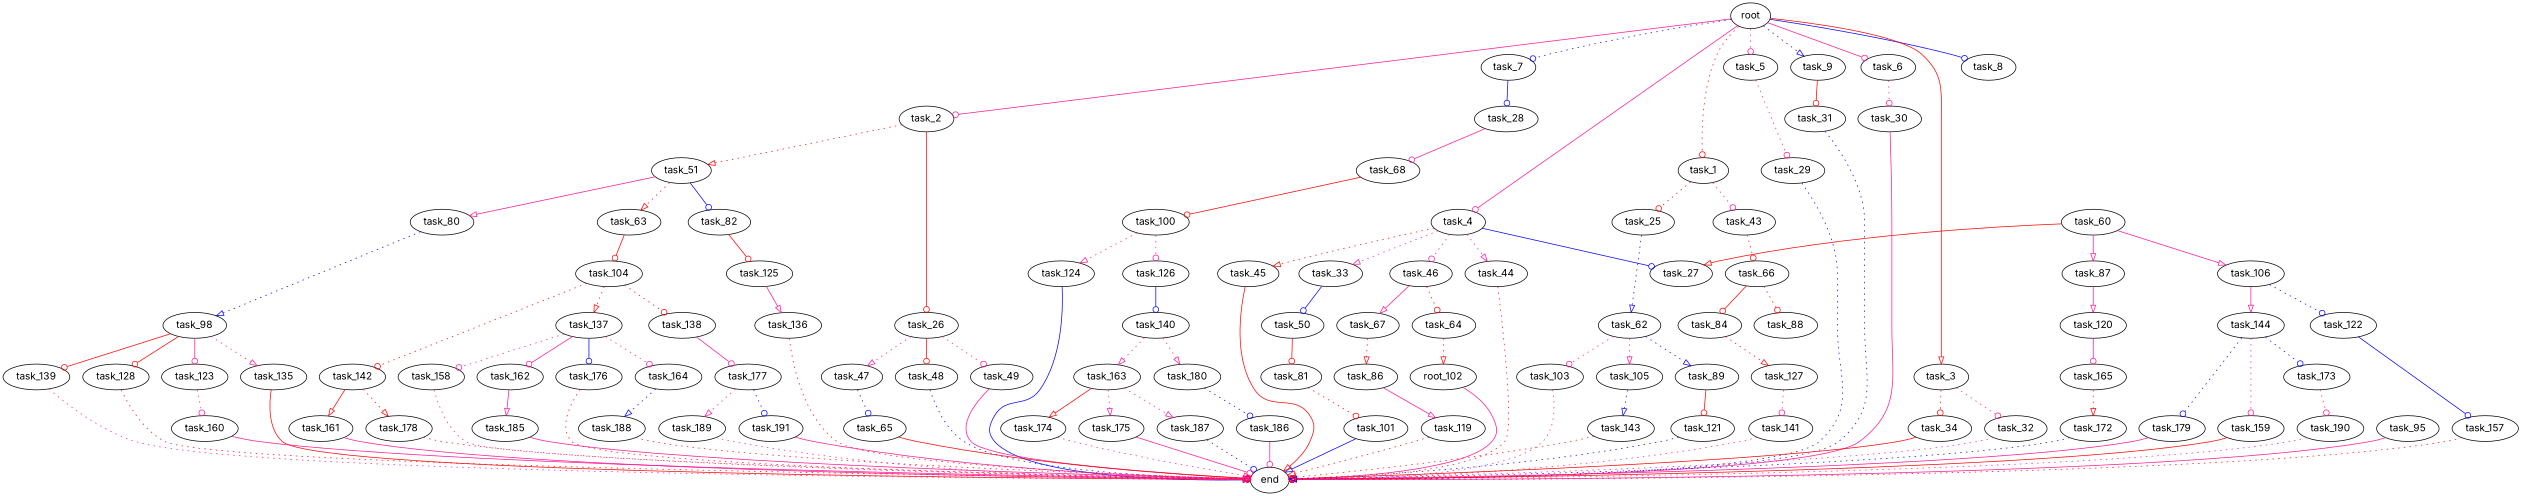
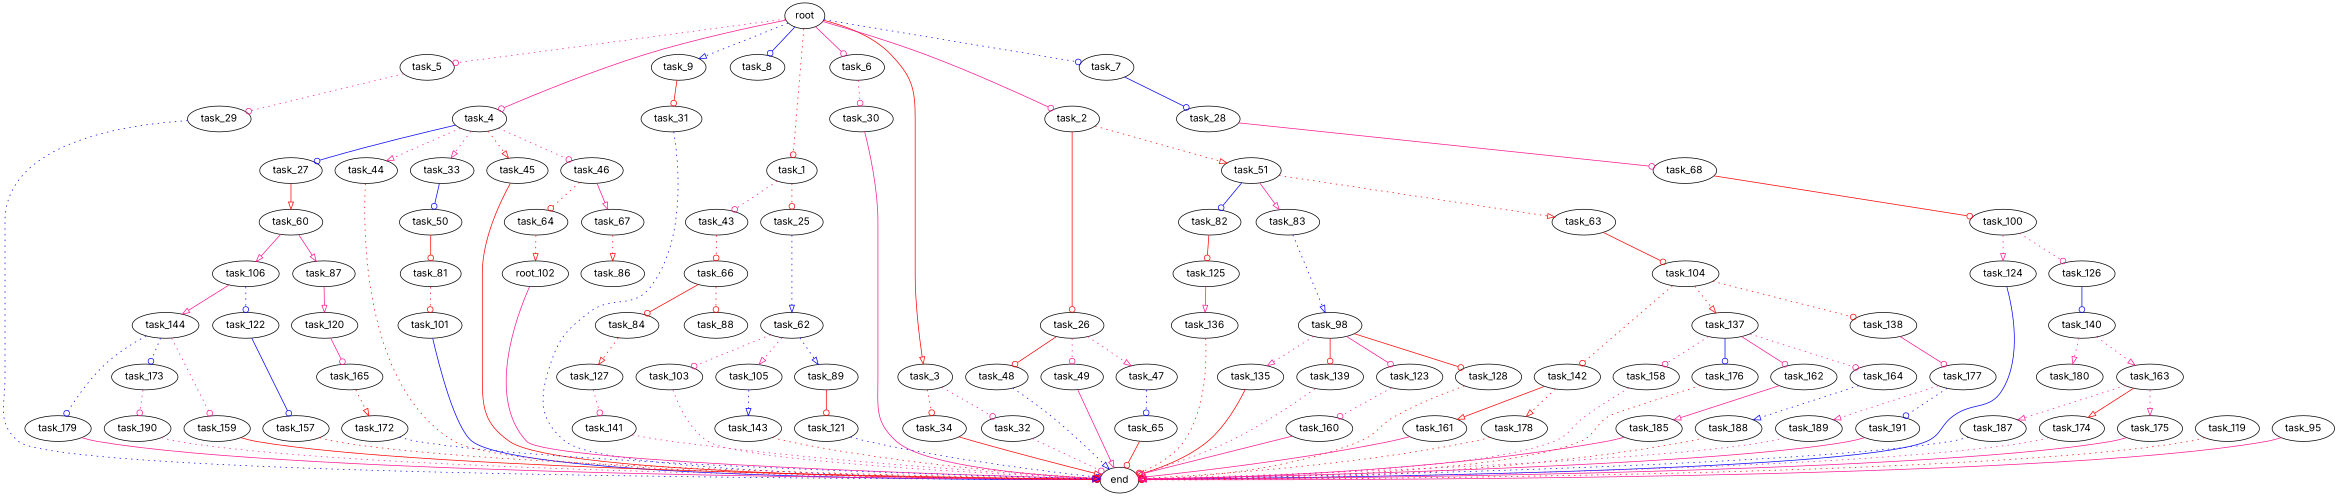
(442, 222) -> (1288, 222)
(1886, 236) -> (291, 193)
(1406, 401) -> none
(1270, 429) -> none
